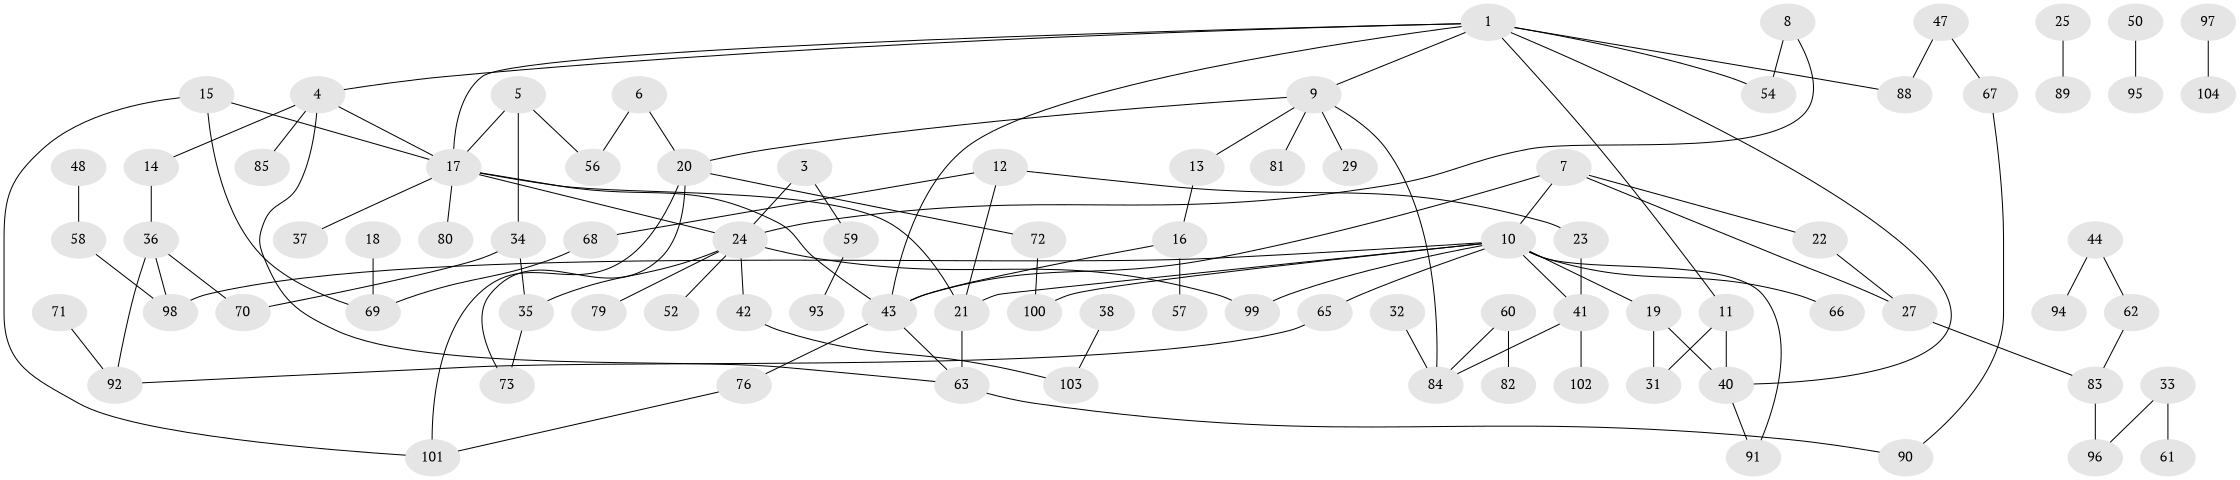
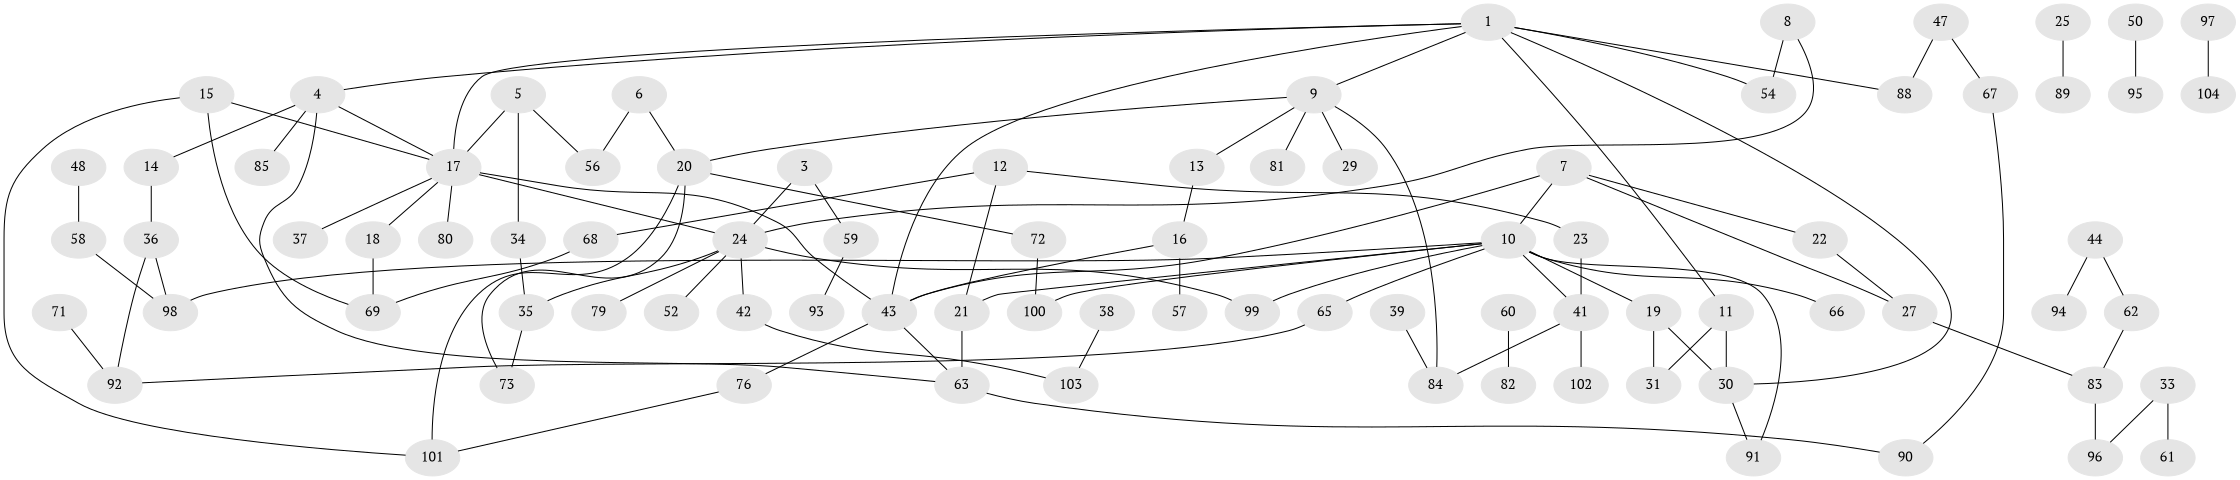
(734, 195) -> (413, 204)
(243, 313) -> none
(1398, 313) -> (1398, 313)
(1472, 349) -> none
(1726, 385) -> (1726, 385)
